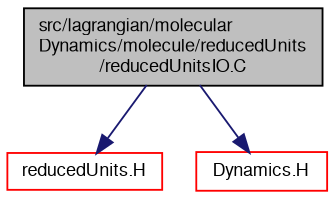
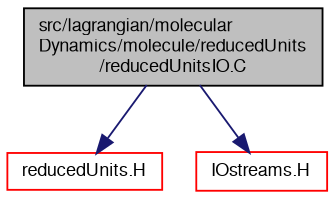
(262, 171) -> (262, 171)
